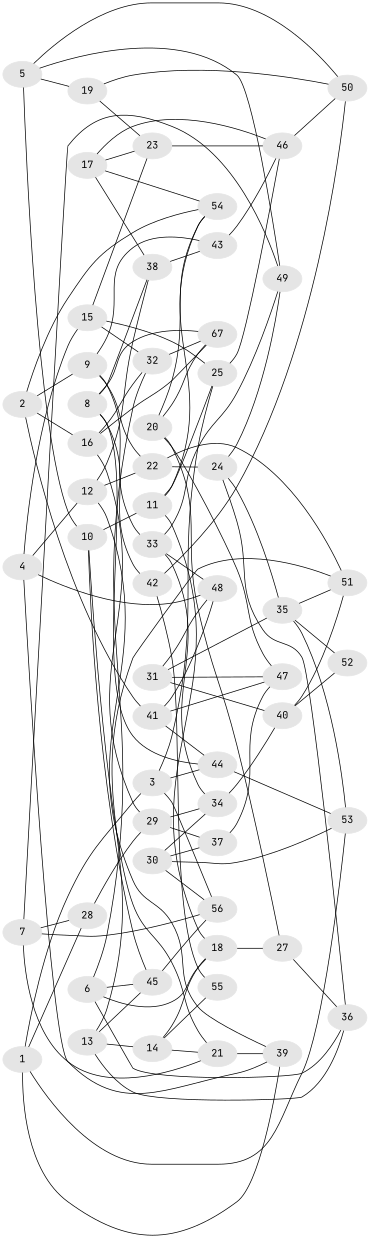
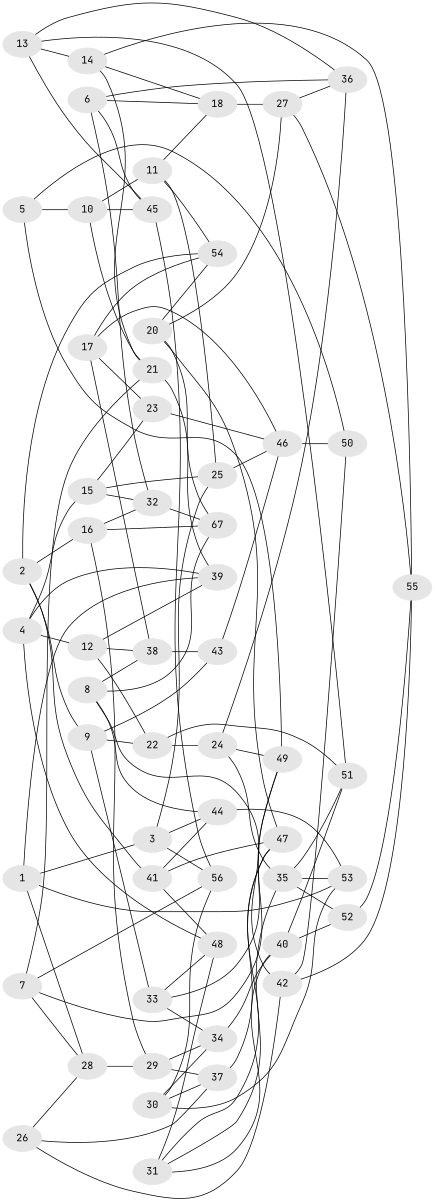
(87, 91) -> none
none -> (373, 339)
none -> (396, 757)
none -> (22, 1139)
